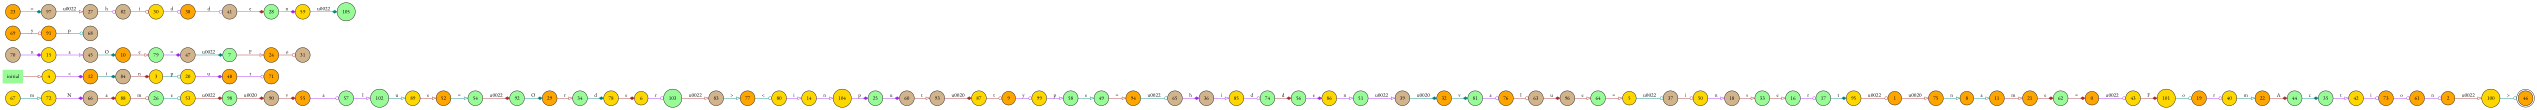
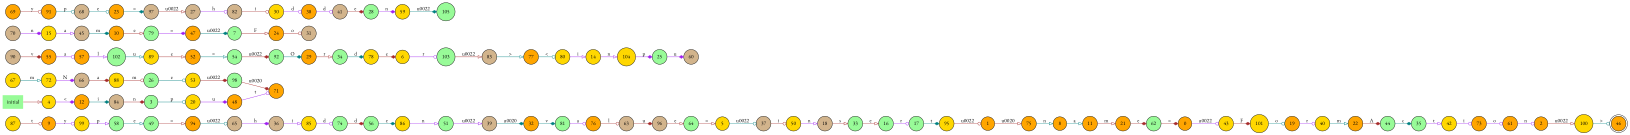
none -> (98, 12)
(107, 52) -> (98, 31)
(188, 55) -> (193, 33)
(156, 77) -> (151, 102)
(248, 98) -> (253, 85)
(346, 98) -> (82, 57)
(937, 98) -> none
(1312, 98) -> (384, 124)
